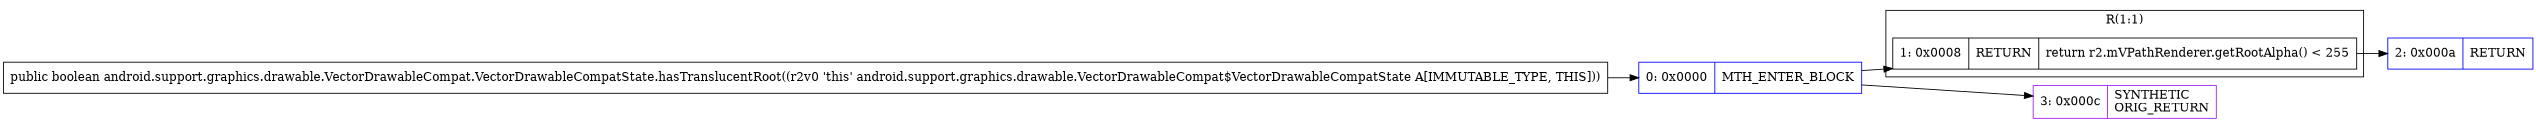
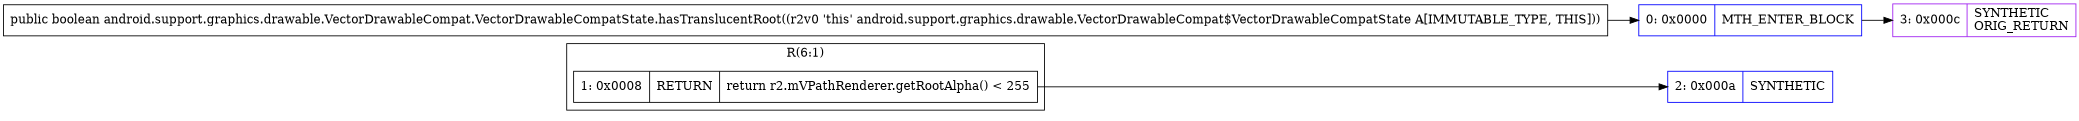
(2125, 20) -> (806, 54)
(2498, 53) -> (1788, 86)
(1873, 70) -> none
